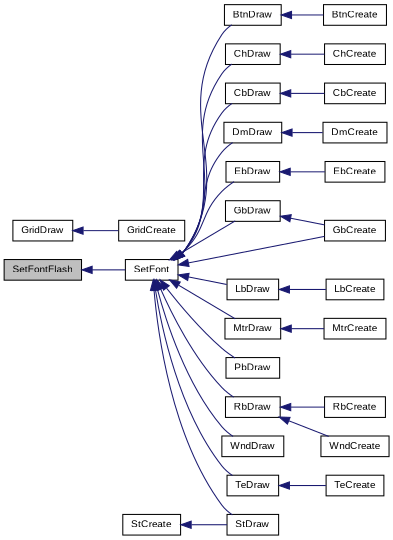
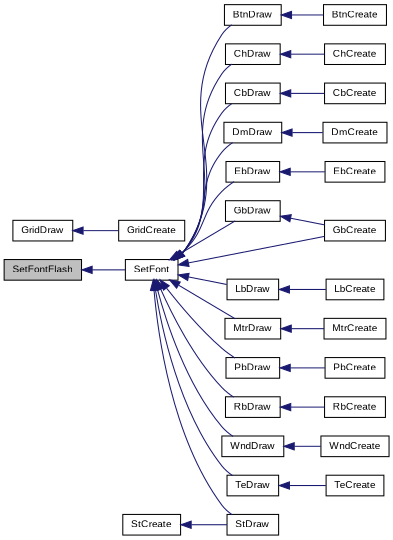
none -> (355, 368)
(309, 429) -> (308, 446)
